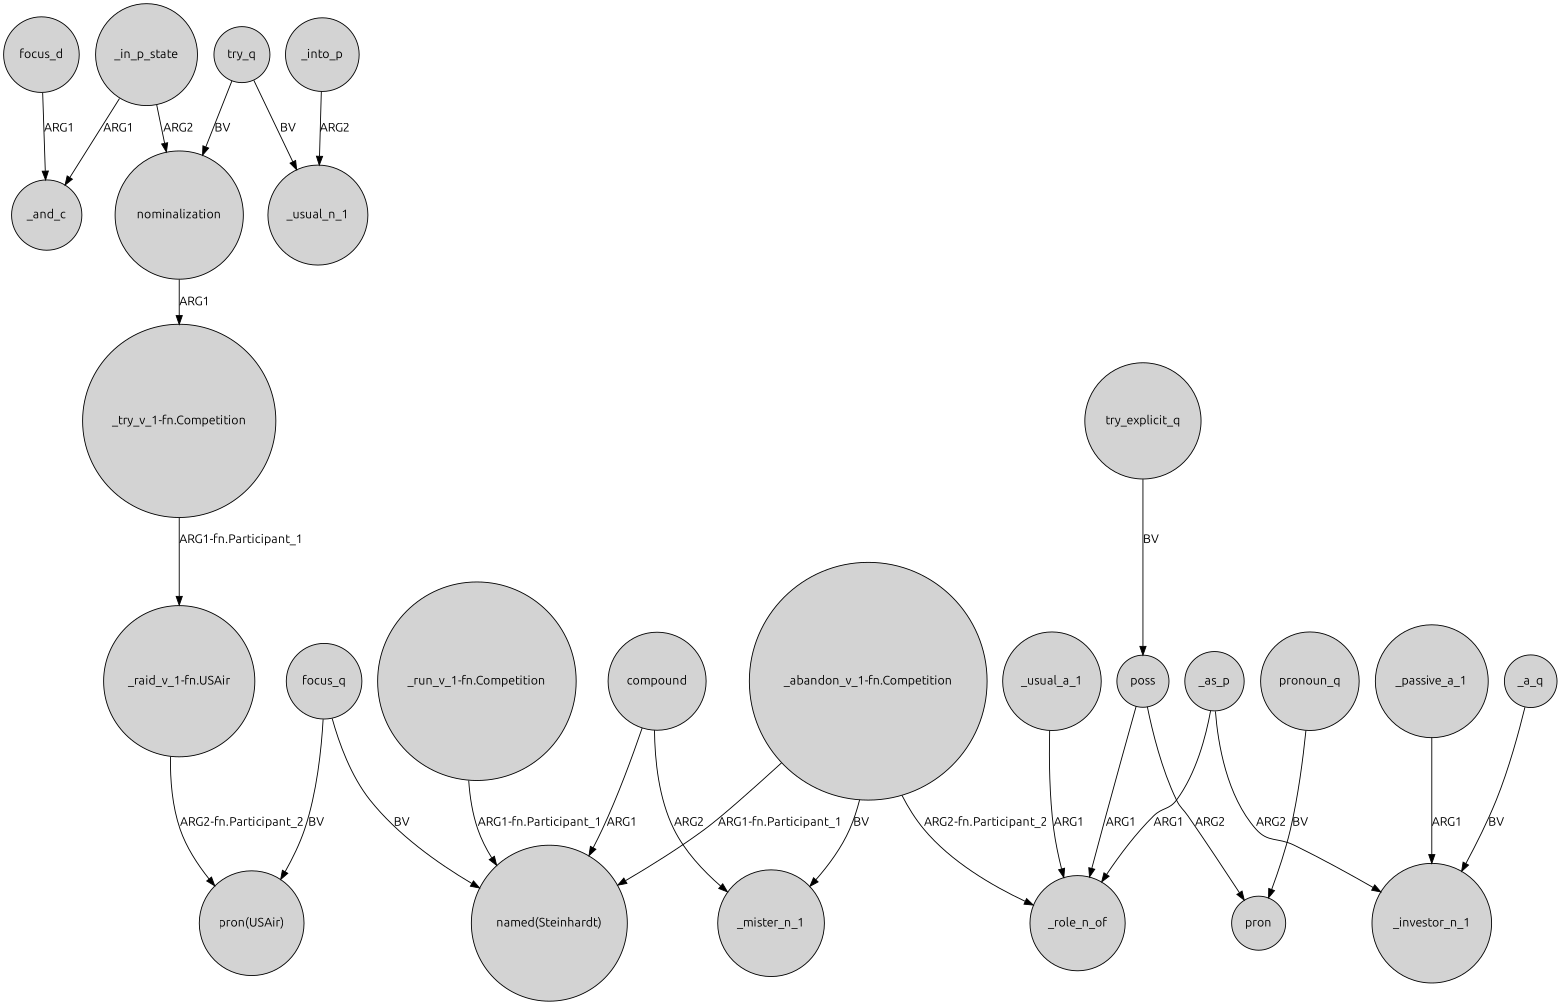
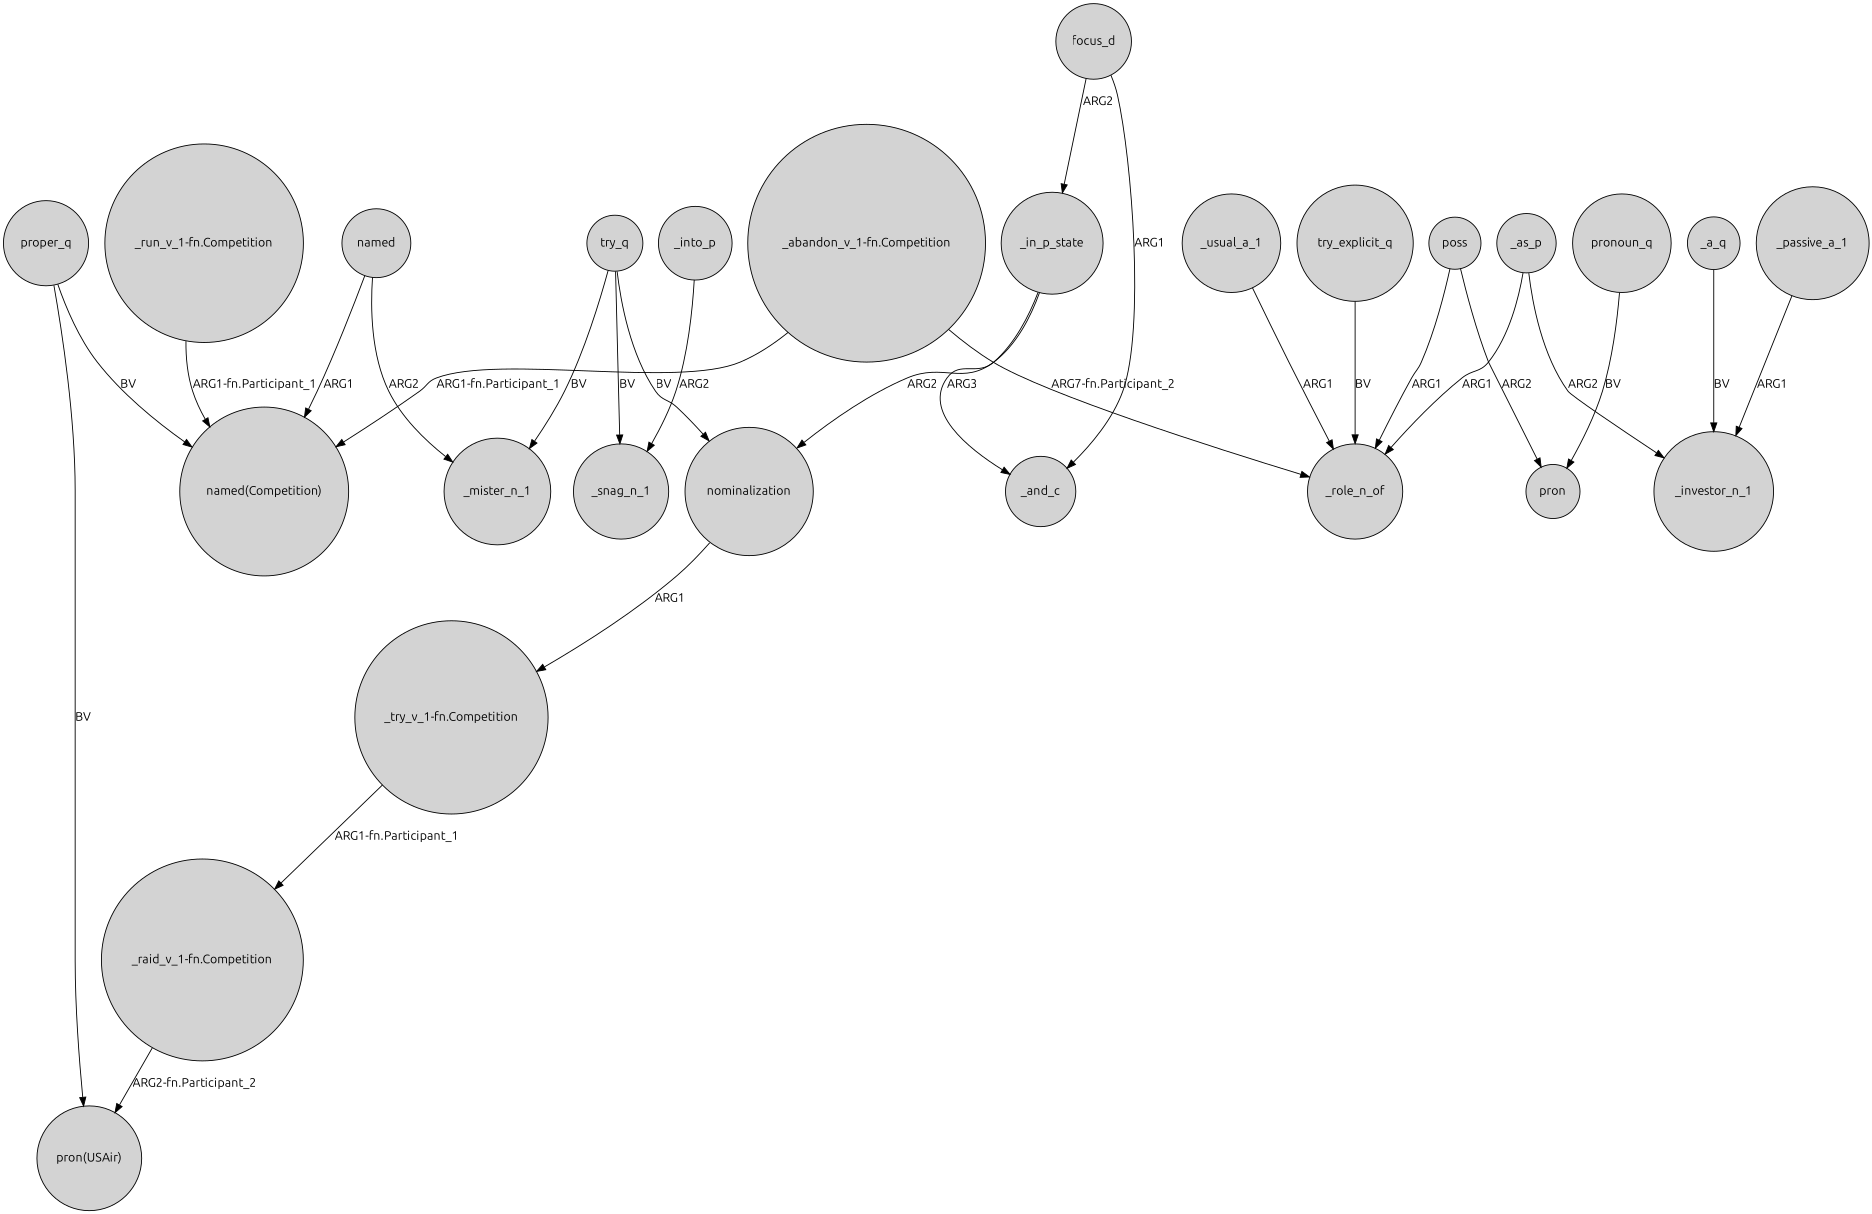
(119, 128) -> (962, 385)
none -> (1075, 131)
(318, 215) -> (621, 491)
(1143, 563) -> (1355, 368)
(179, 681) -> (202, 960)
(324, 681) -> (46, 243)
(657, 681) -> (376, 243)
(986, 823) -> (1114, 385)
(843, 843) -> (579, 359)
(549, 923) -> (264, 491)
